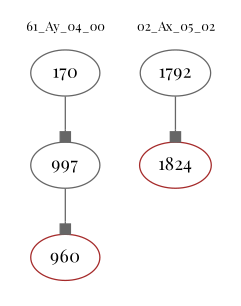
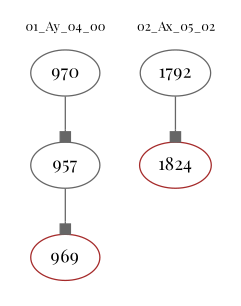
(66, 28) -> (66, 28)
(65, 73) -> (65, 73)
(65, 165) -> (65, 165)
(65, 257) -> (65, 257)
